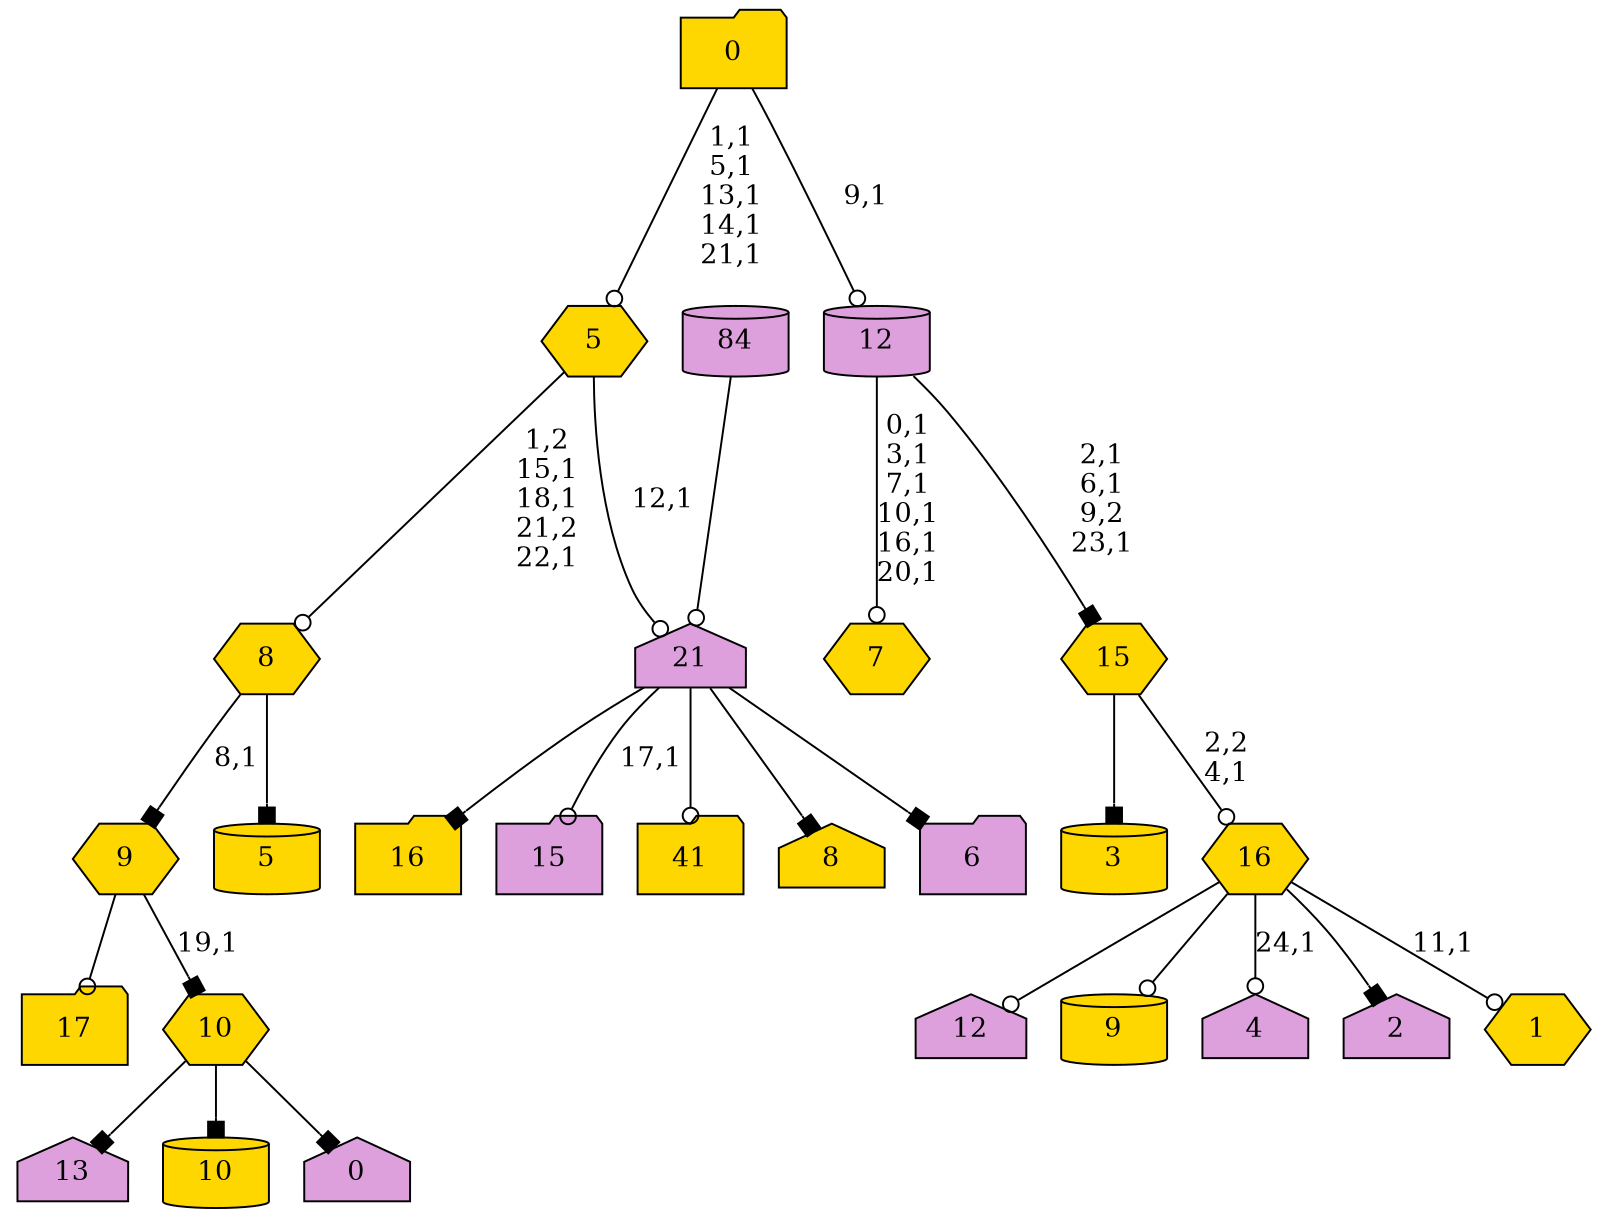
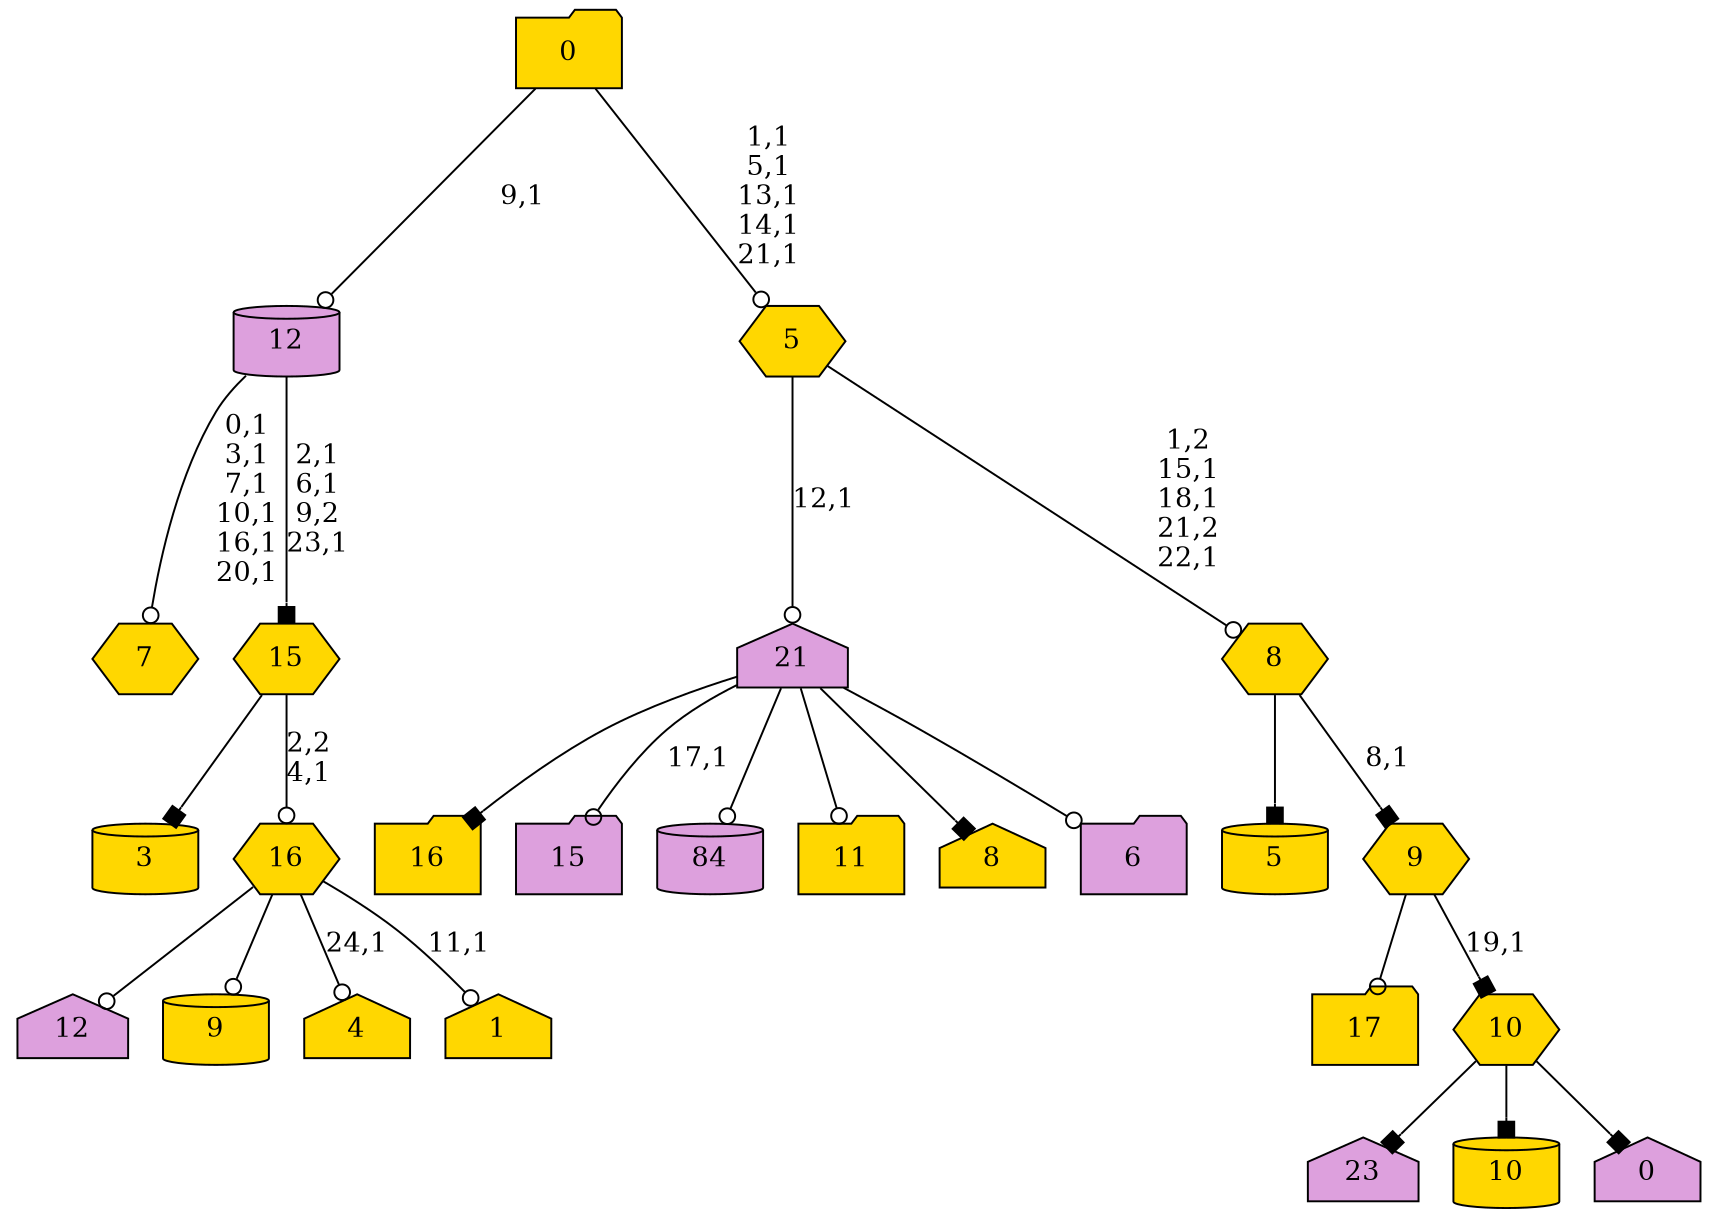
(714, 493) -> (756, 748)
(819, 750) -> (956, 750)
(691, 859) -> (851, 859)
(1255, 1030) -> (357, 1030)
(1397, 1030) -> none
(1538, 1030) -> (498, 1030)
(73, 1173) -> (1363, 1173)
